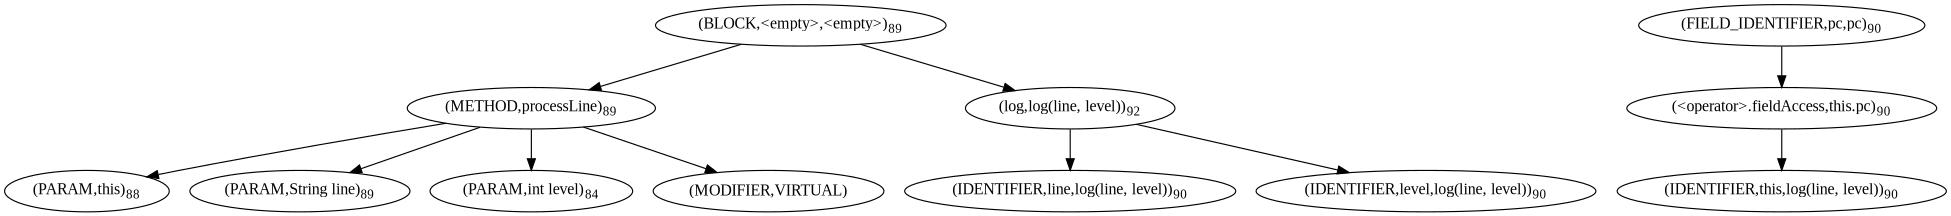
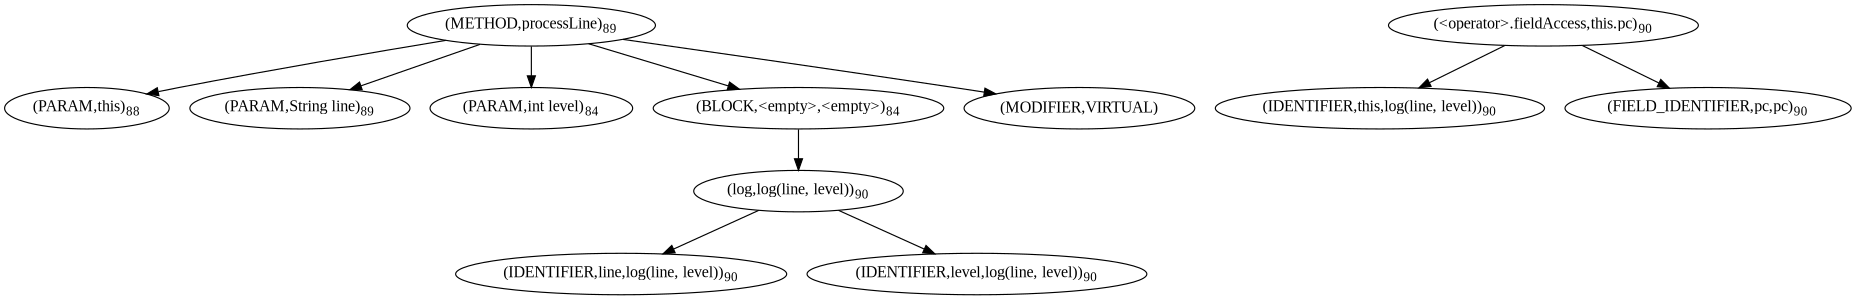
(896, 24) -> (893, 107)
(1782, 61) -> (1621, 64)
(671, 65) -> (658, 65)
(1134, 107) -> (862, 189)
